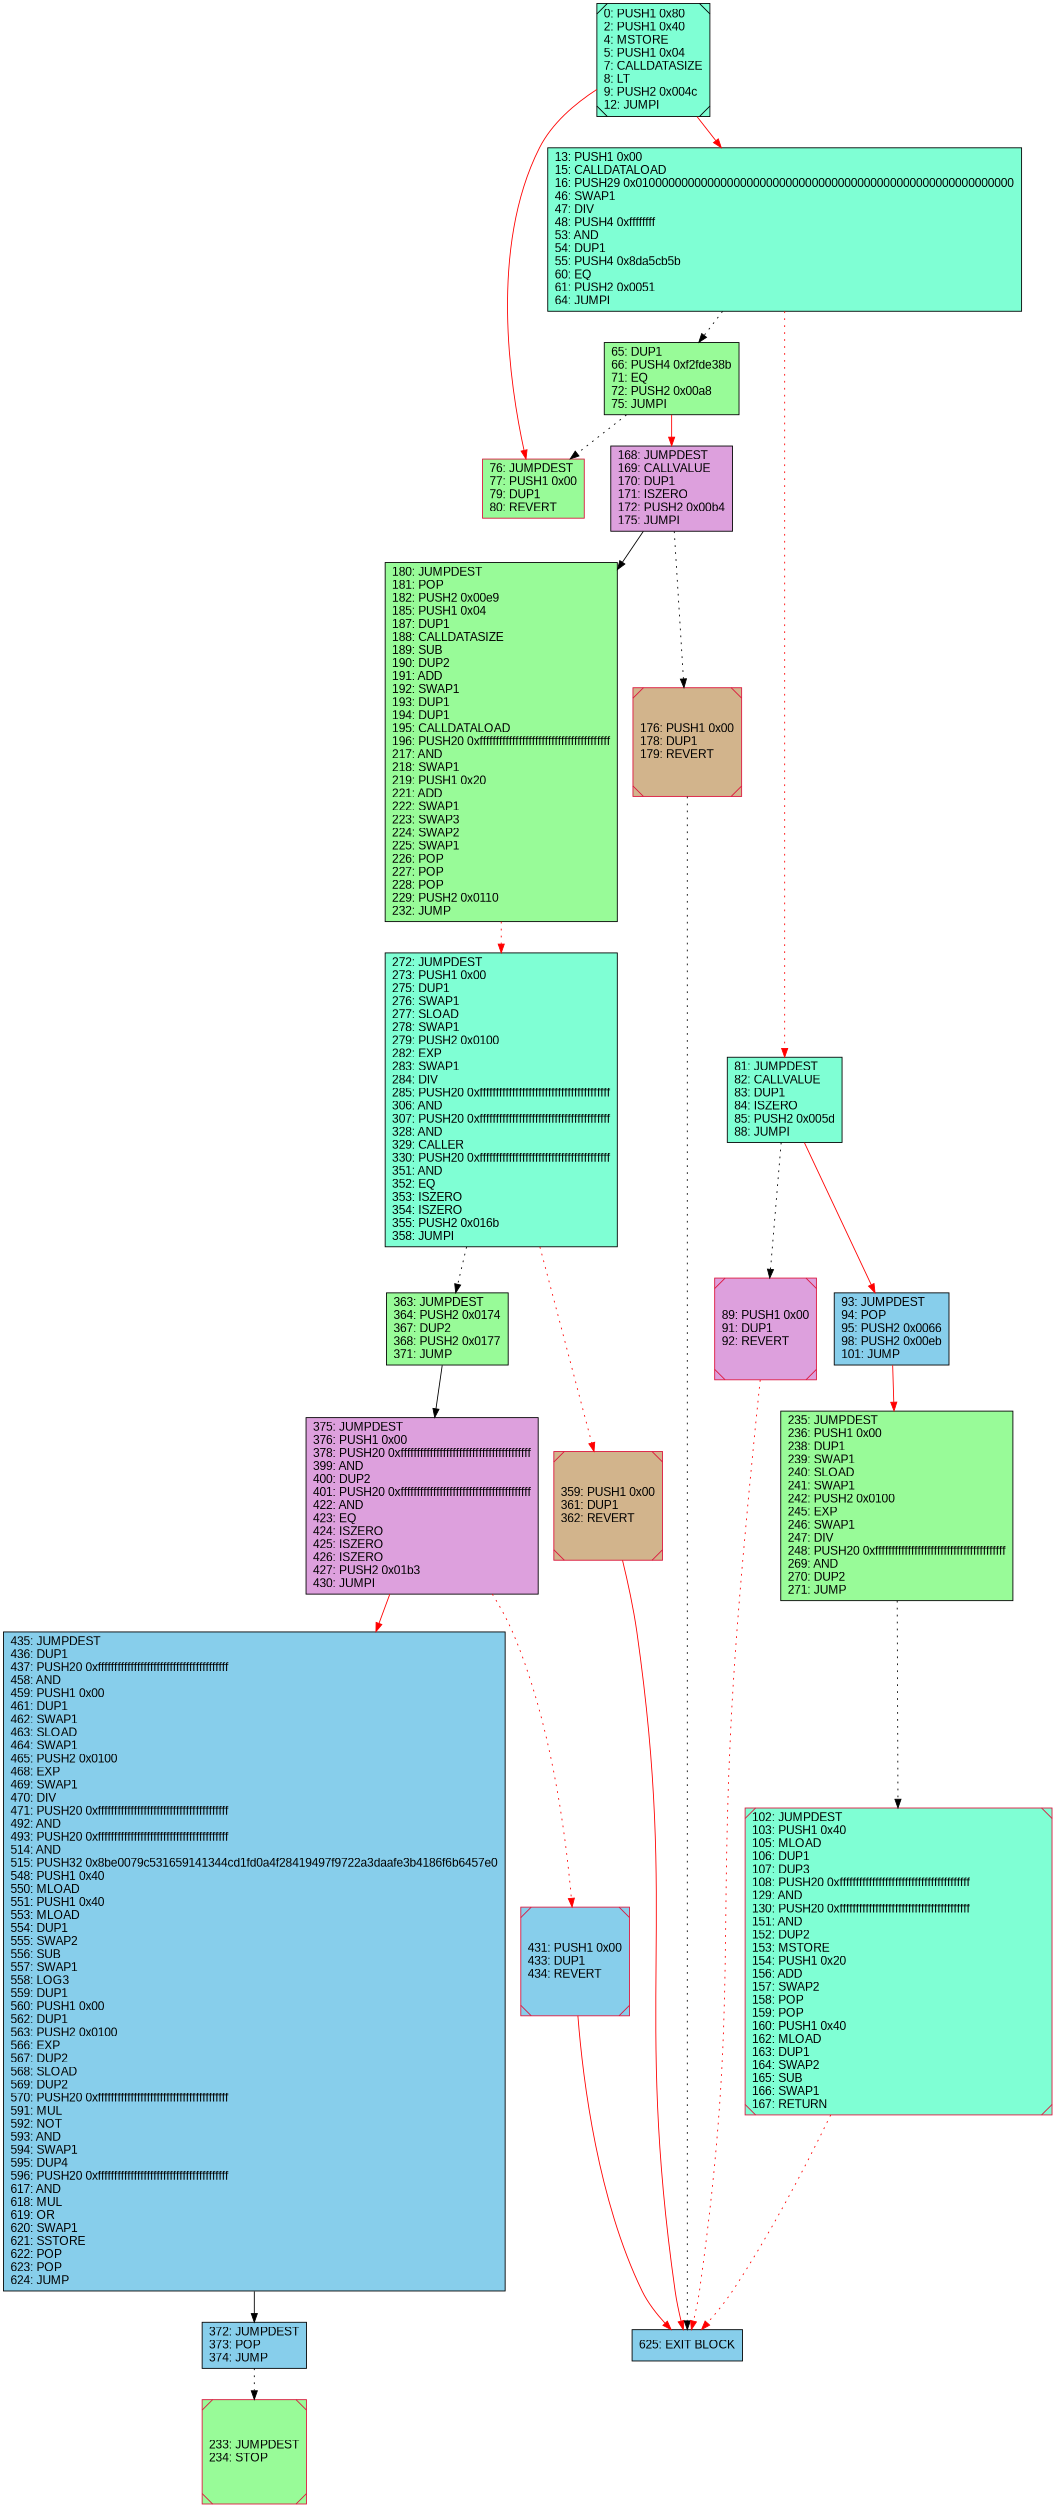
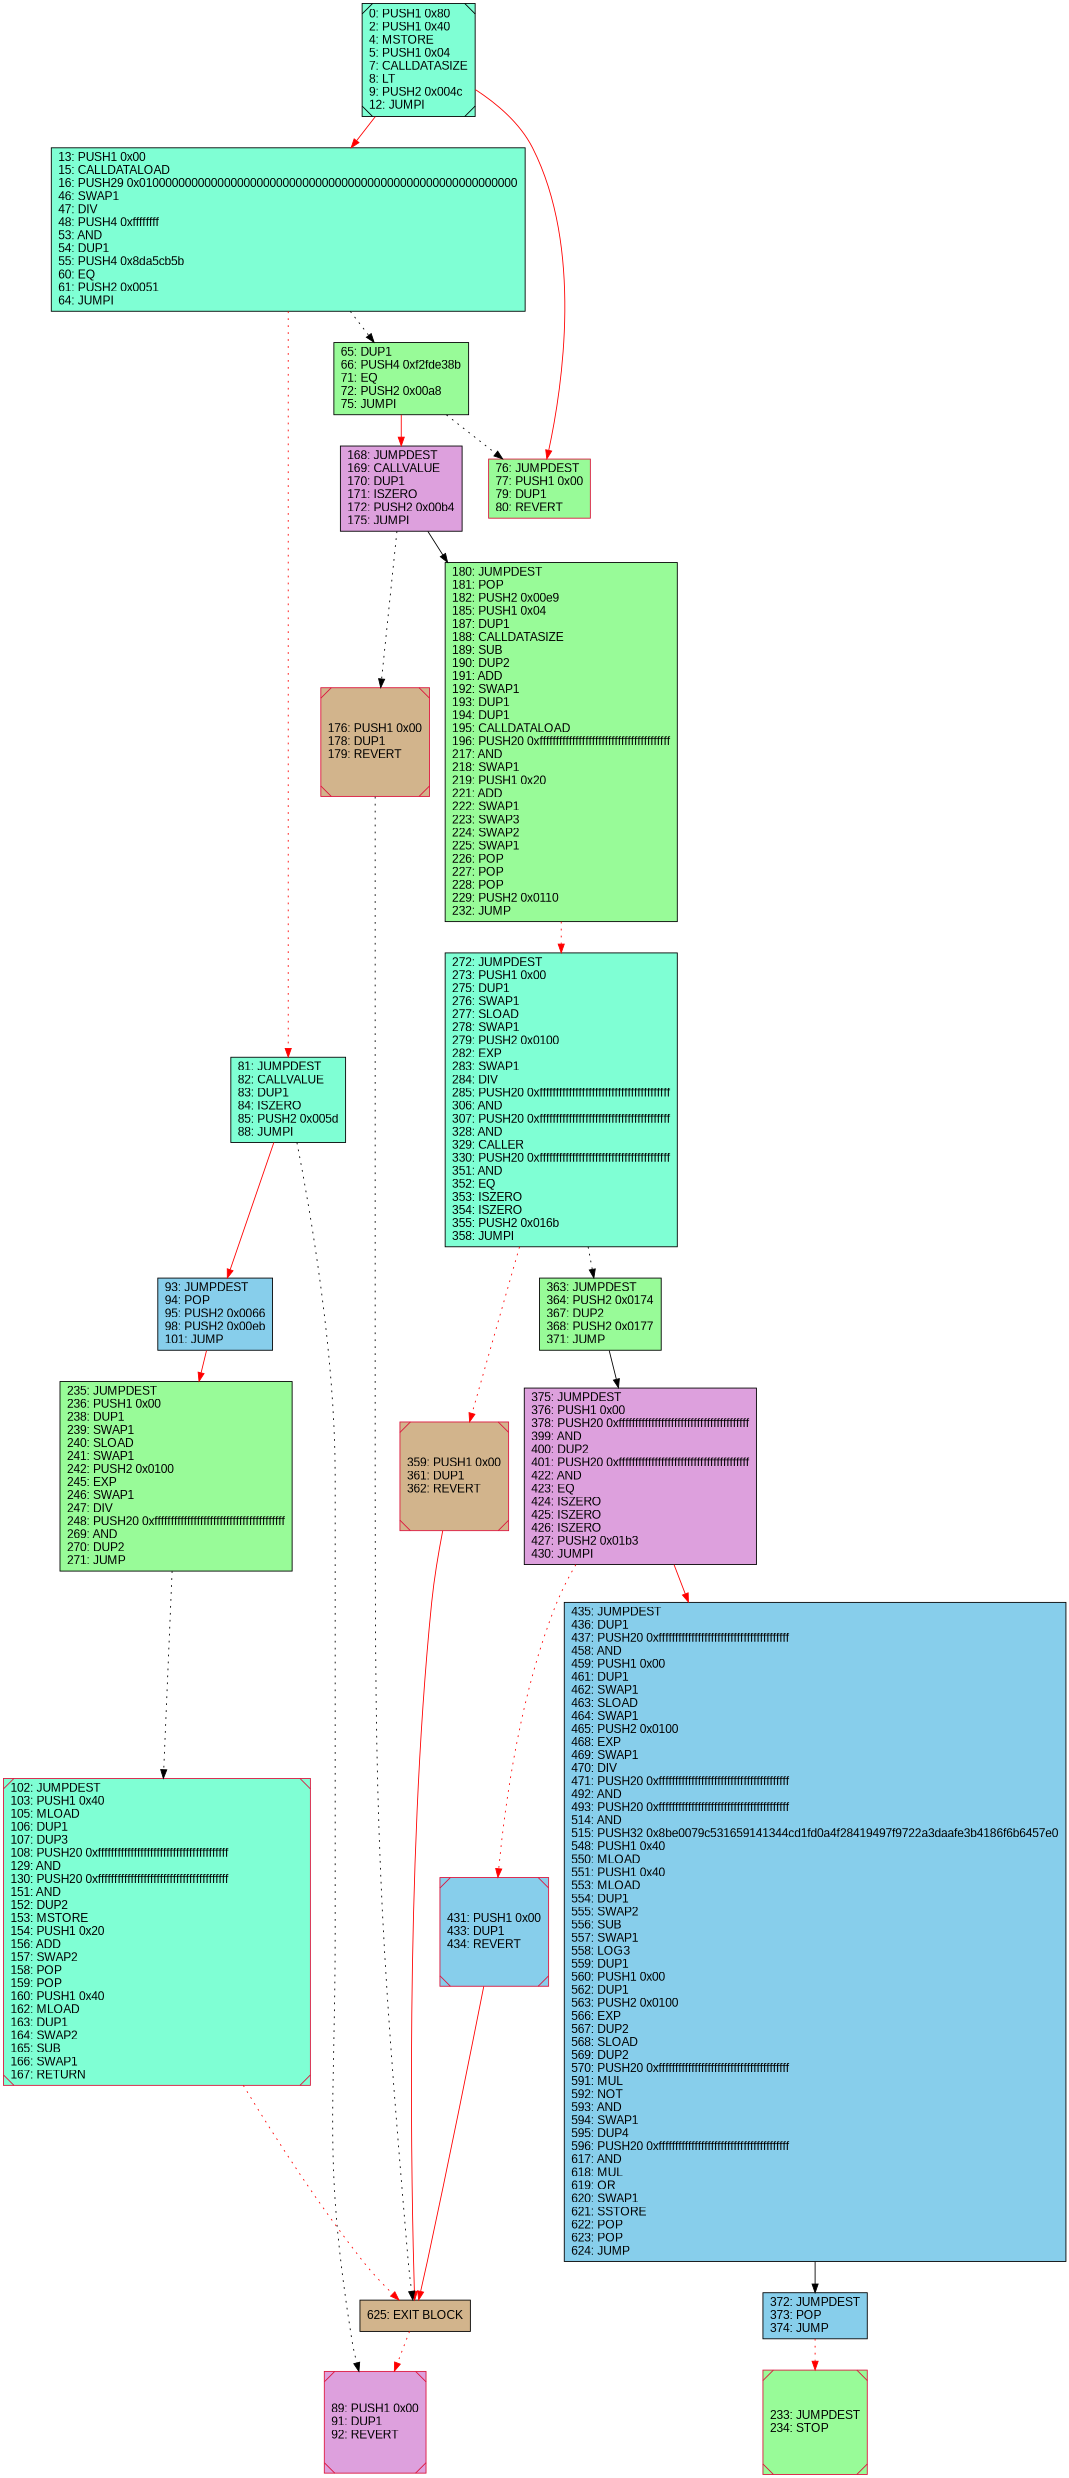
(727, 1851) -> (403, 2347)
(687, 2345) -> (415, 2316)
(254, 2379) -> (815, 2350)
